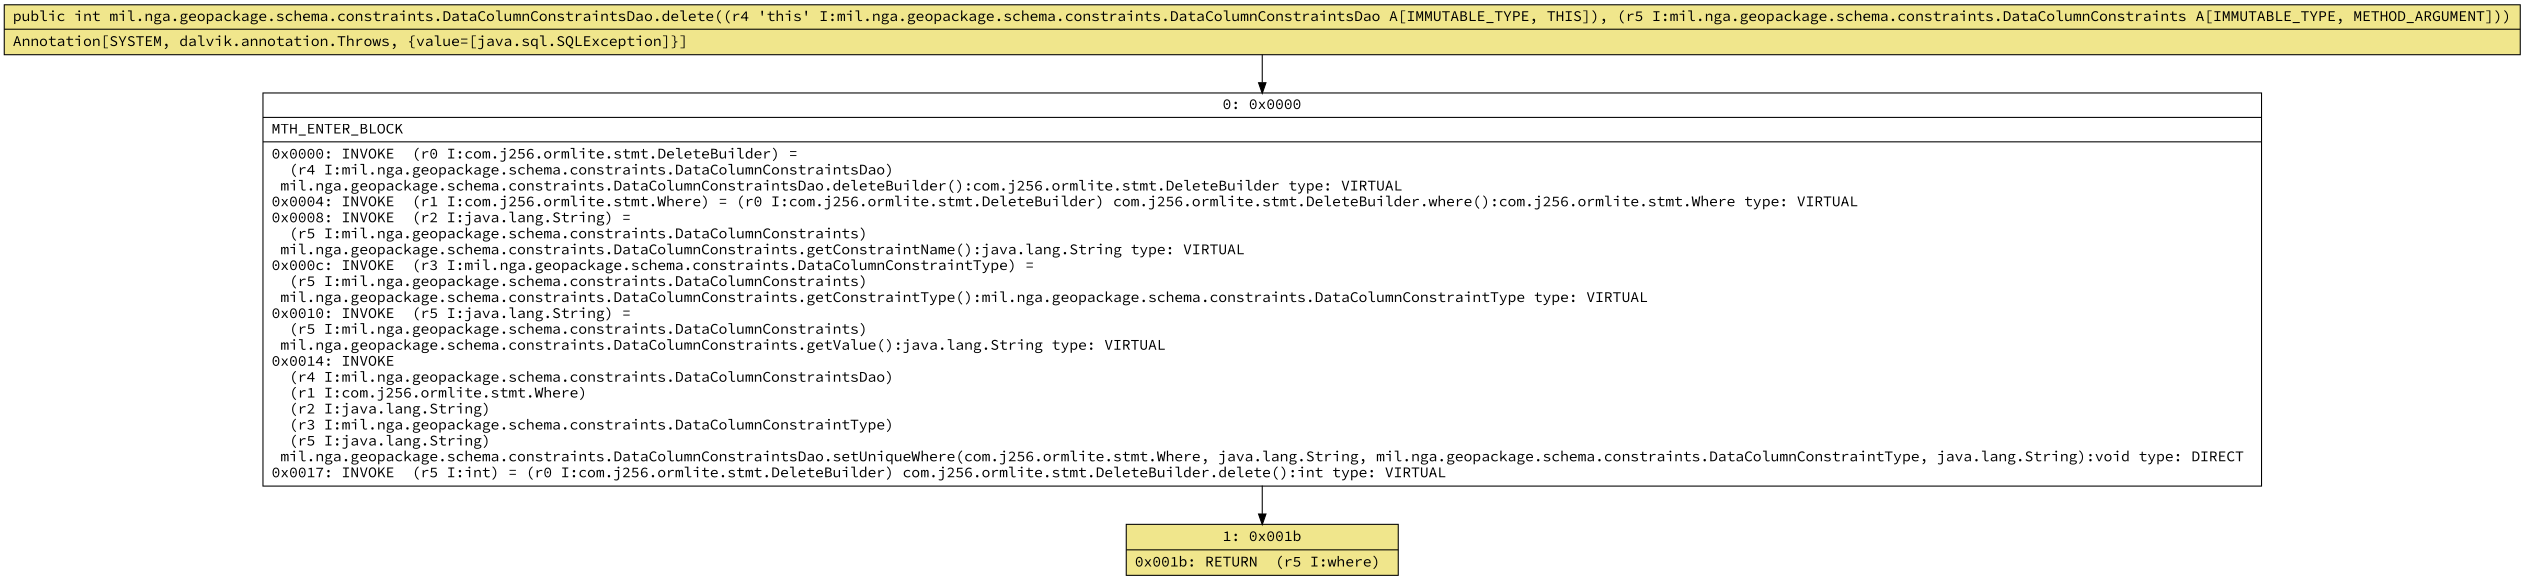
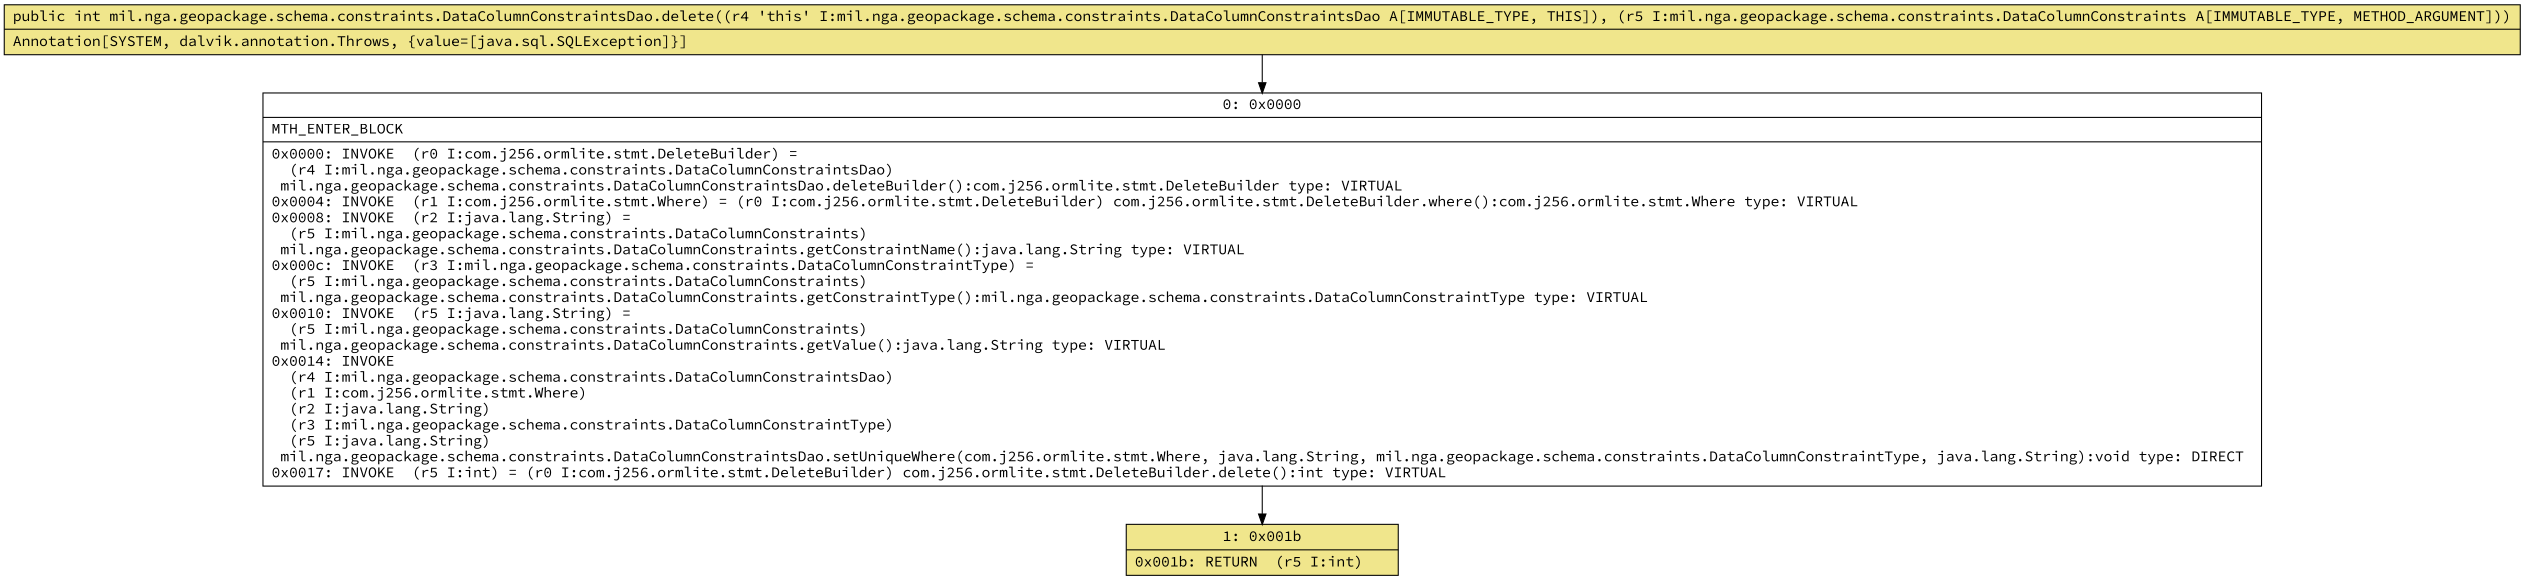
(1262, 562) -> (1253, 562)
